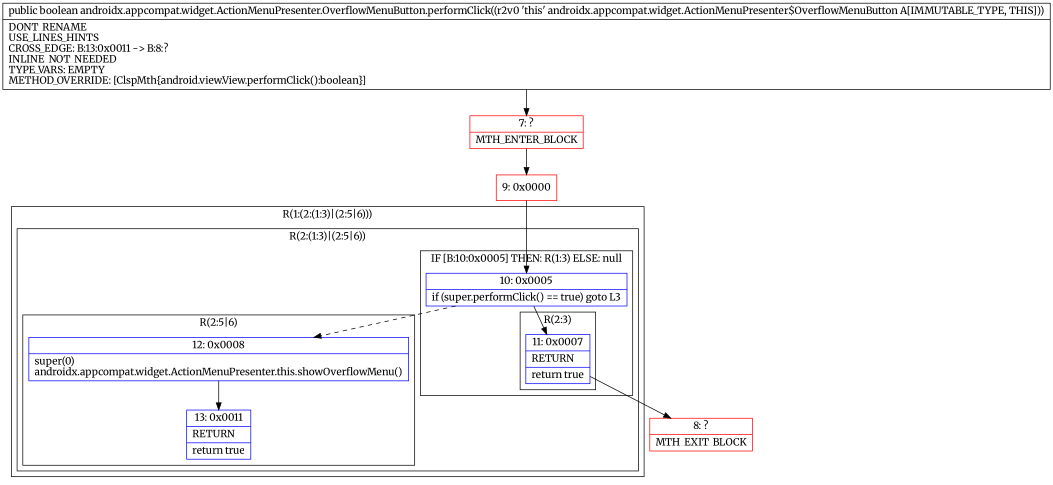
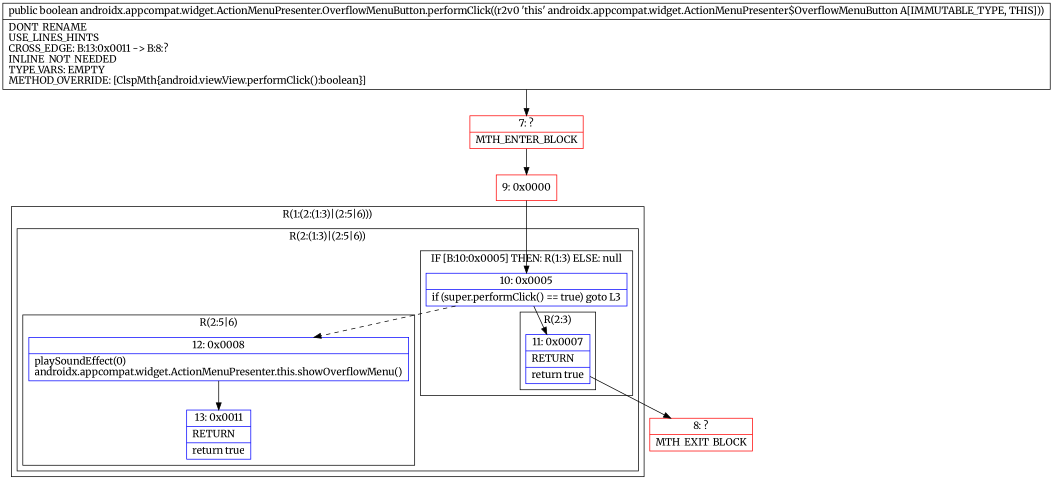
(55, 362) -> (81, 362)
